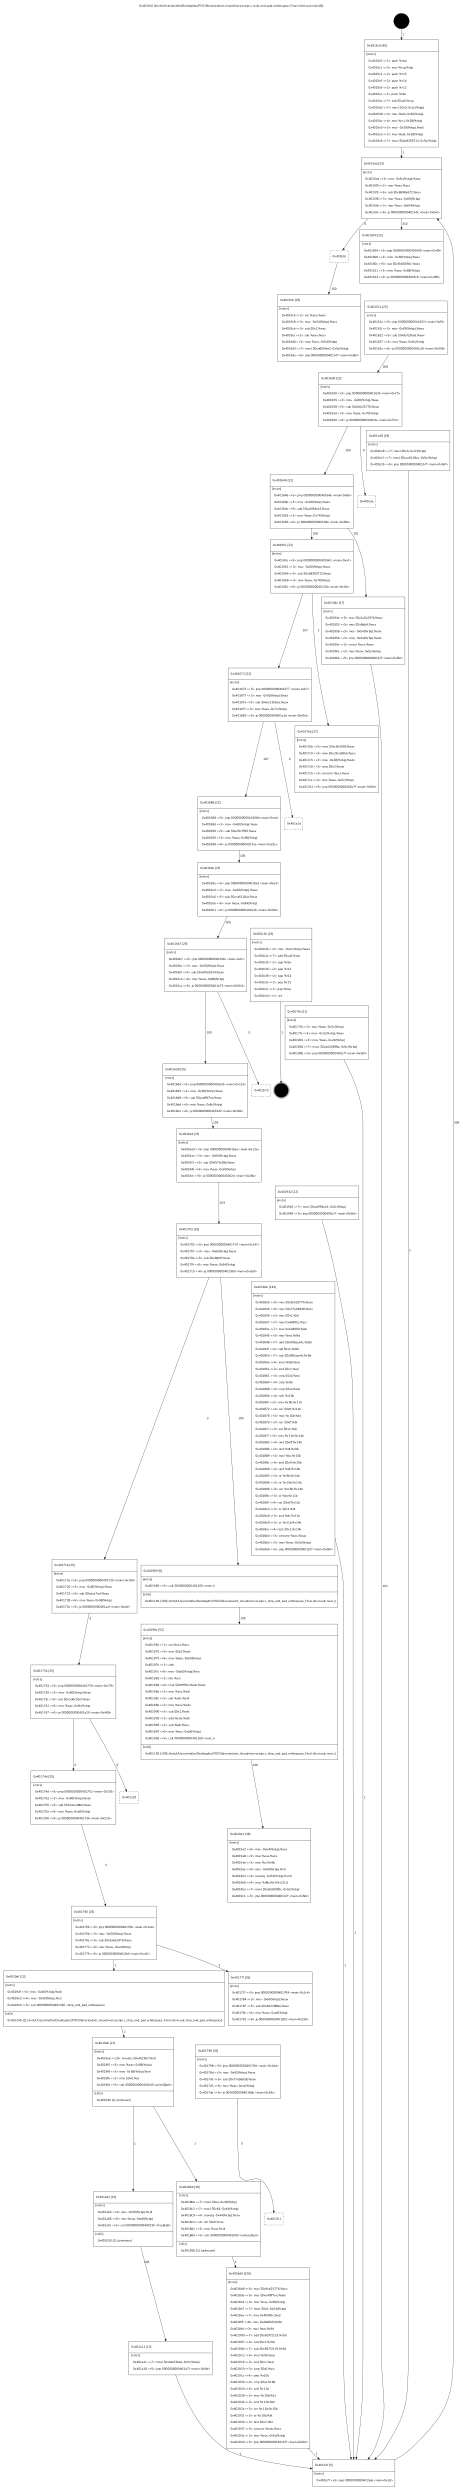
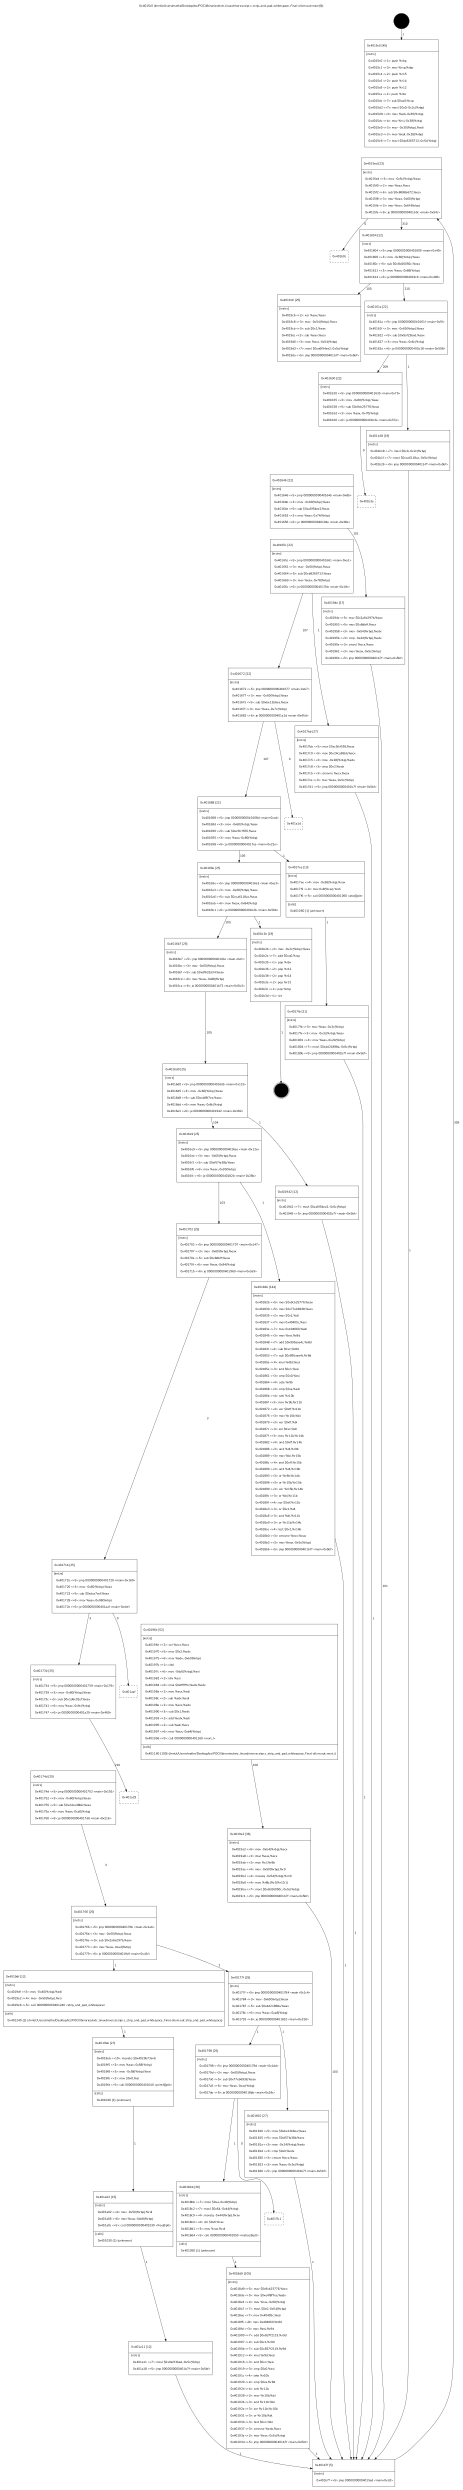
(401, 151) -> none
(333, 277) -> (365, 288)
none -> (404, 291)
none -> (407, 391)
(337, 449) -> none
(312, 533) -> none
none -> (325, 889)
none -> (257, 921)
(261, 1090) -> none
none -> (280, 1147)
none -> (265, 1228)
(239, 1586) -> none
none -> (372, 1624)
none -> (129, 1692)
(73, 1744) -> none
(117, 1765) -> (117, 1765)
none -> (254, 2034)
(174, 2143) -> (229, 2139)
none -> (287, 2144)
none -> (332, 2177)
(146, 2262) -> (146, 2262)
